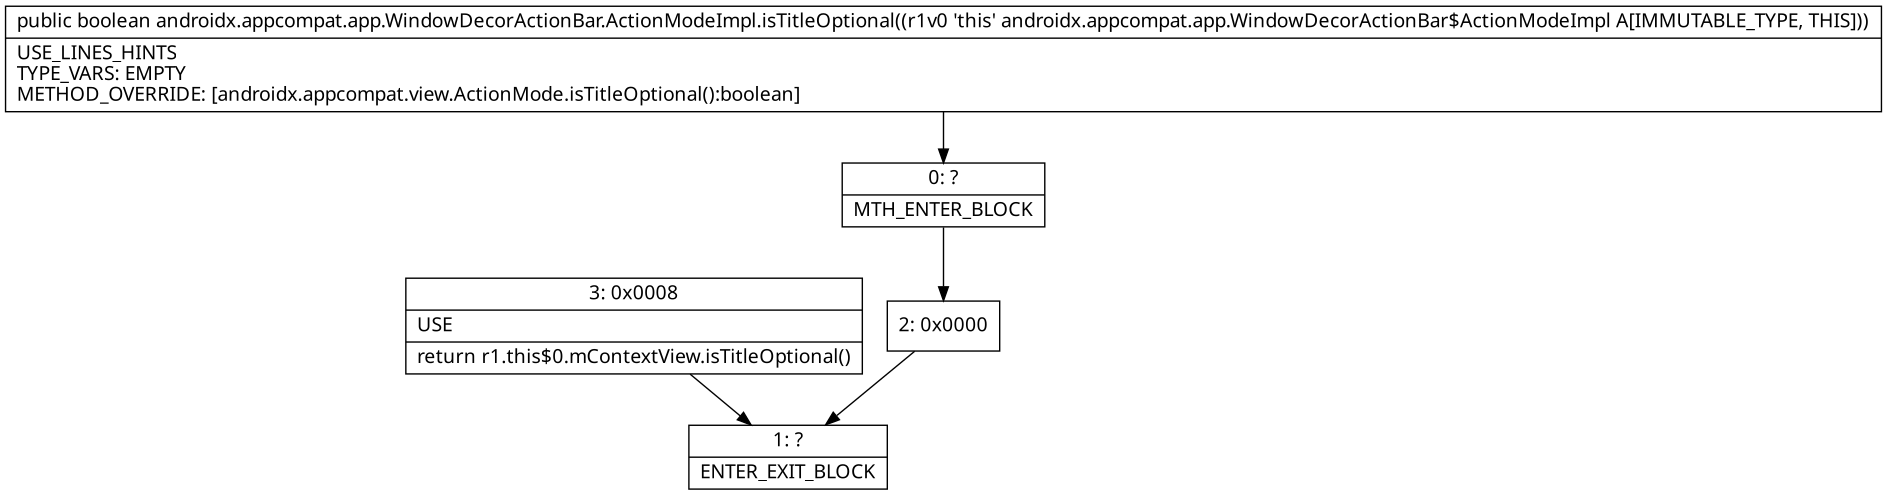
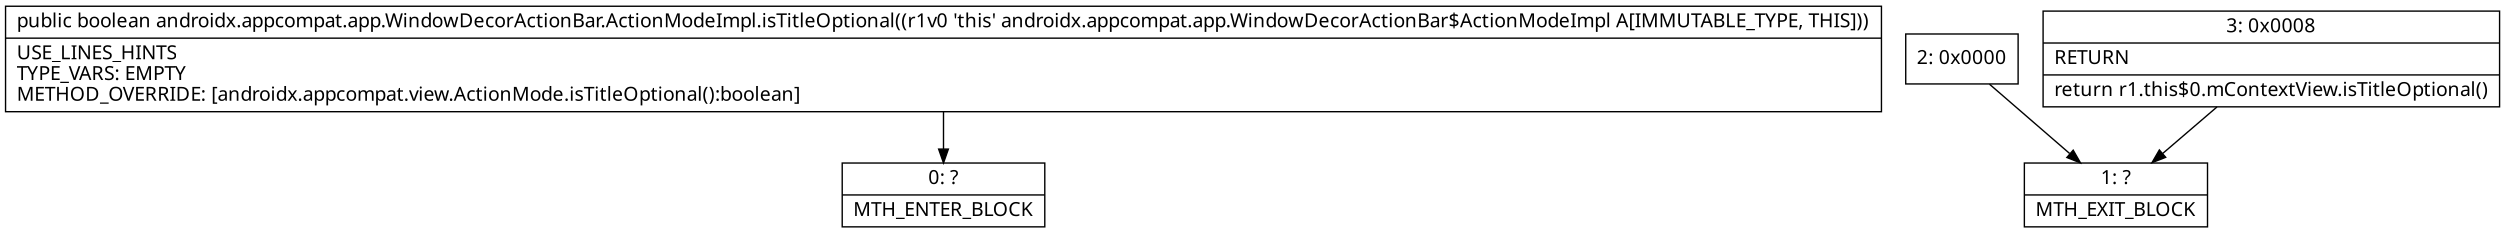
(944, 257) -> none
(435, 325) -> (2092, 58)
(788, 472) -> (2116, 210)
